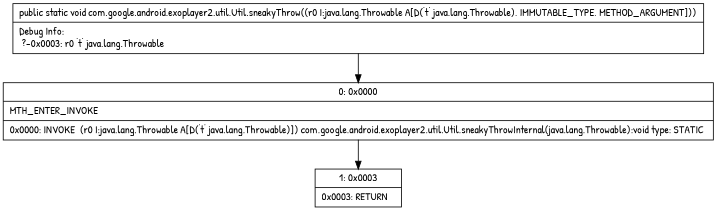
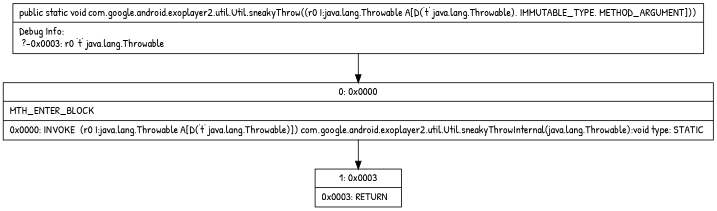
(54, 111) -> (52, 111)
